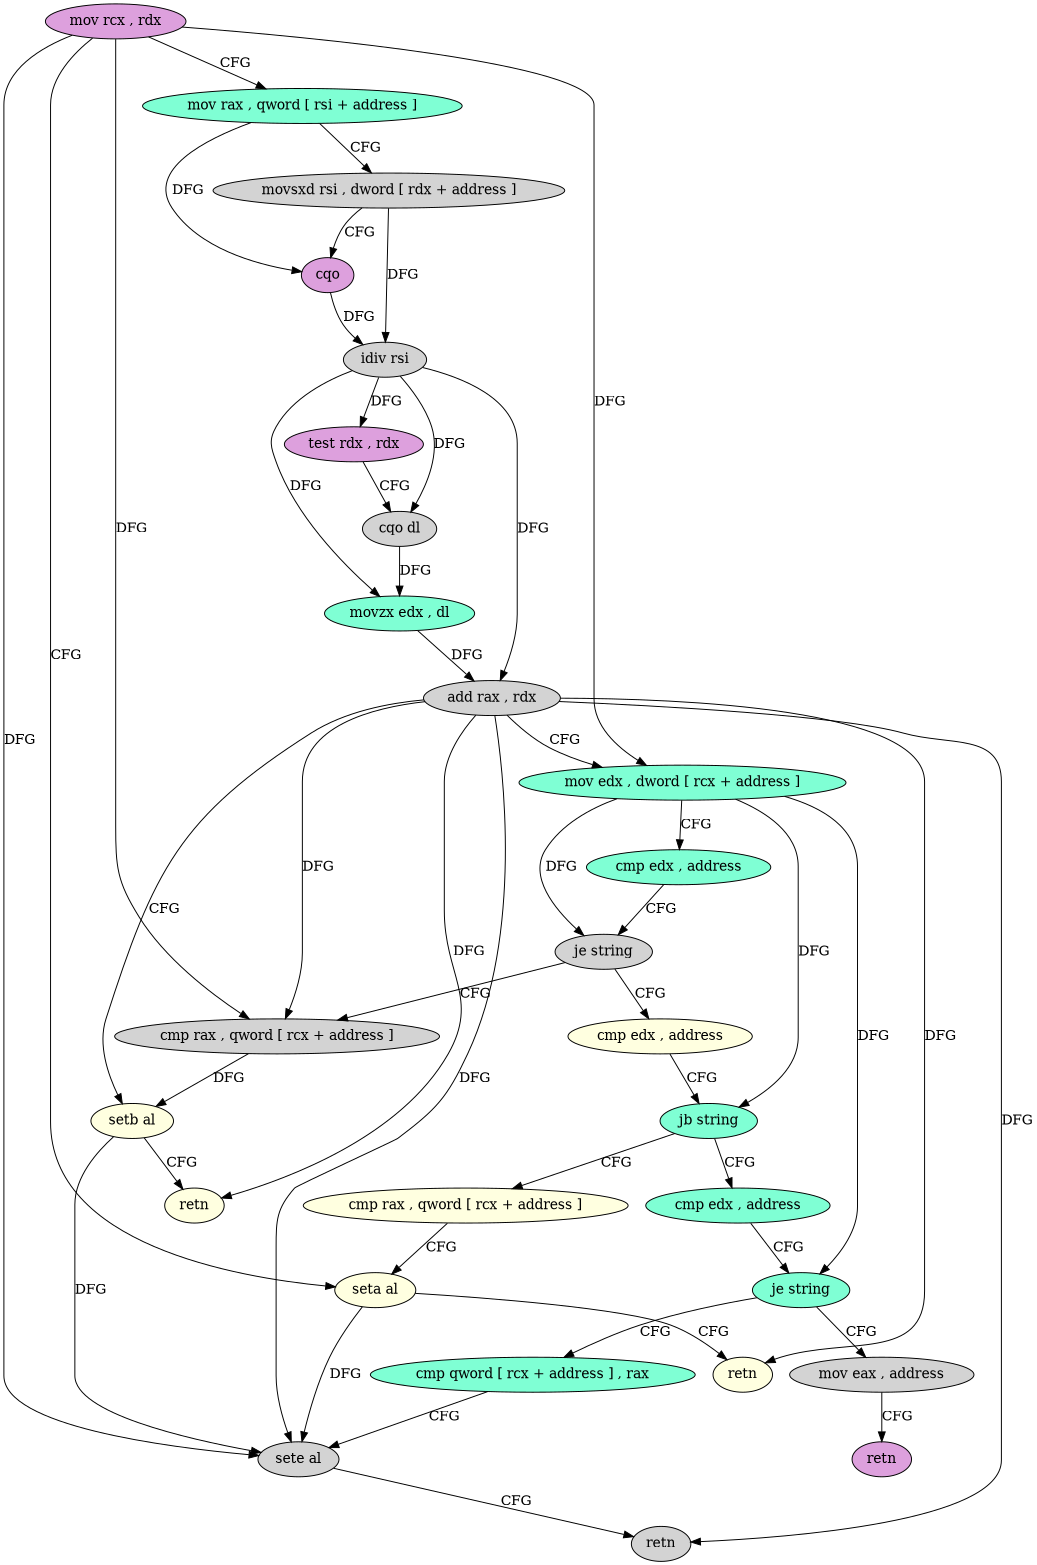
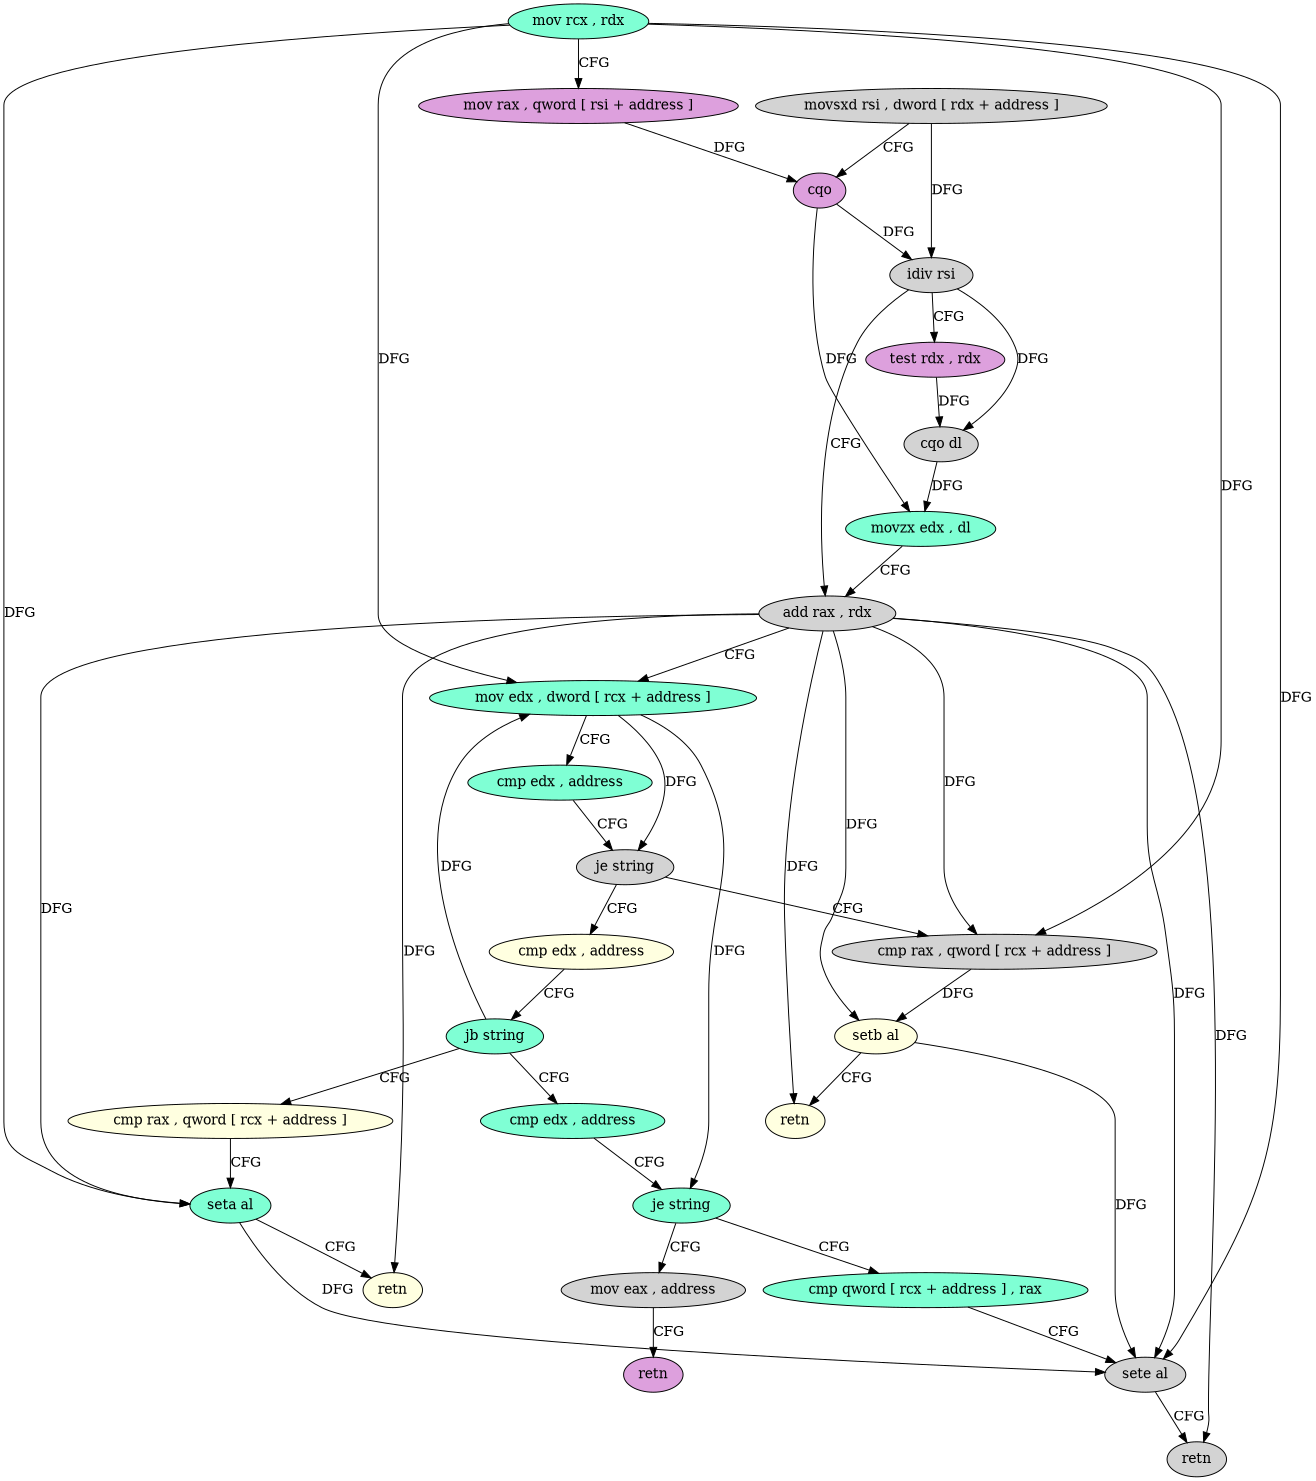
(116, 21) -> (578, 21)
(302, 106) -> (578, 106)
(342, 145) -> none
(386, 402) -> (949, 317)
(282, 475) -> (823, 367)
(395, 487) -> (954, 402)
(533, 529) -> (846, 444)
(66, 656) -> (20, 613)
(467, 656) -> (895, 571)
none -> (95, 663)
(164, 910) -> (862, 825)
(798, 946) -> (438, 855)
(375, 1290) -> (230, 1206)
